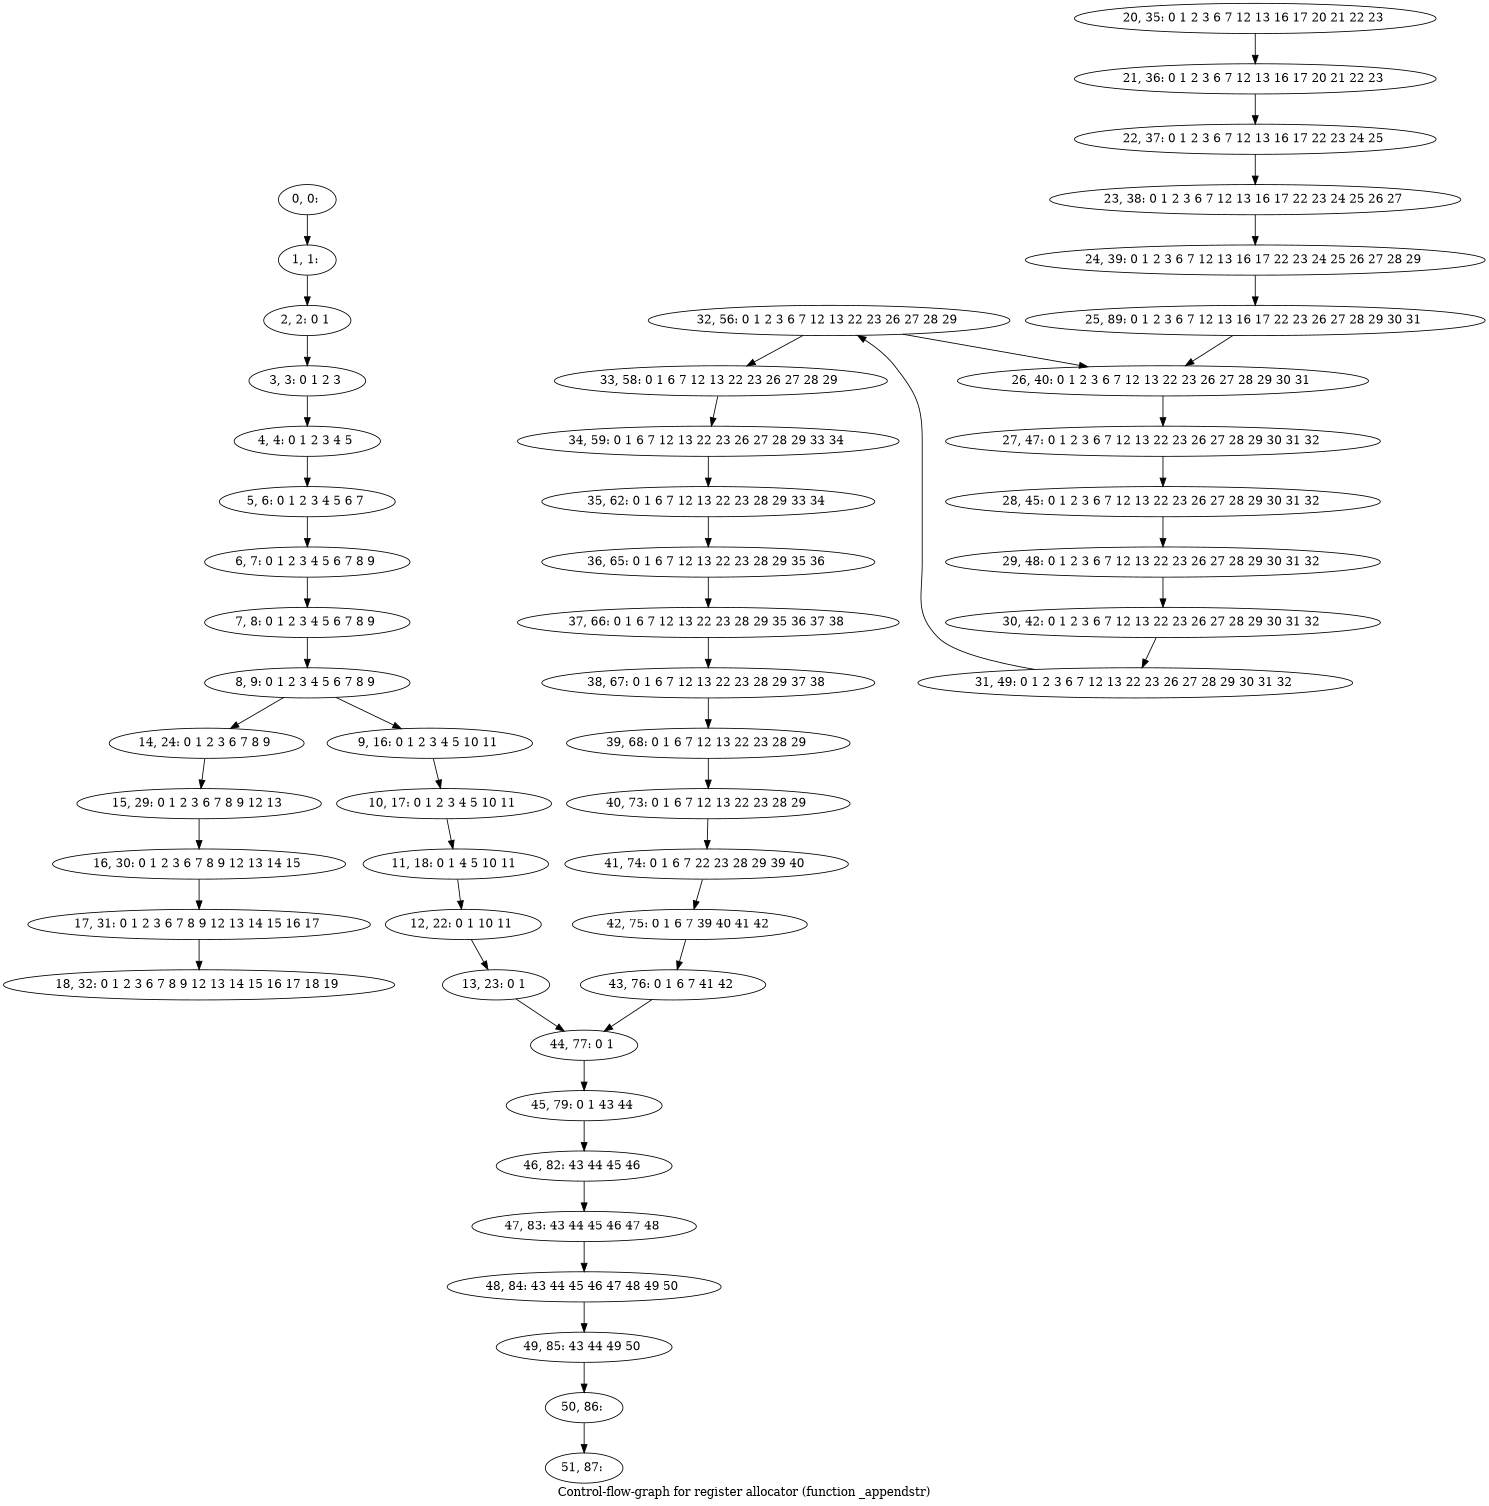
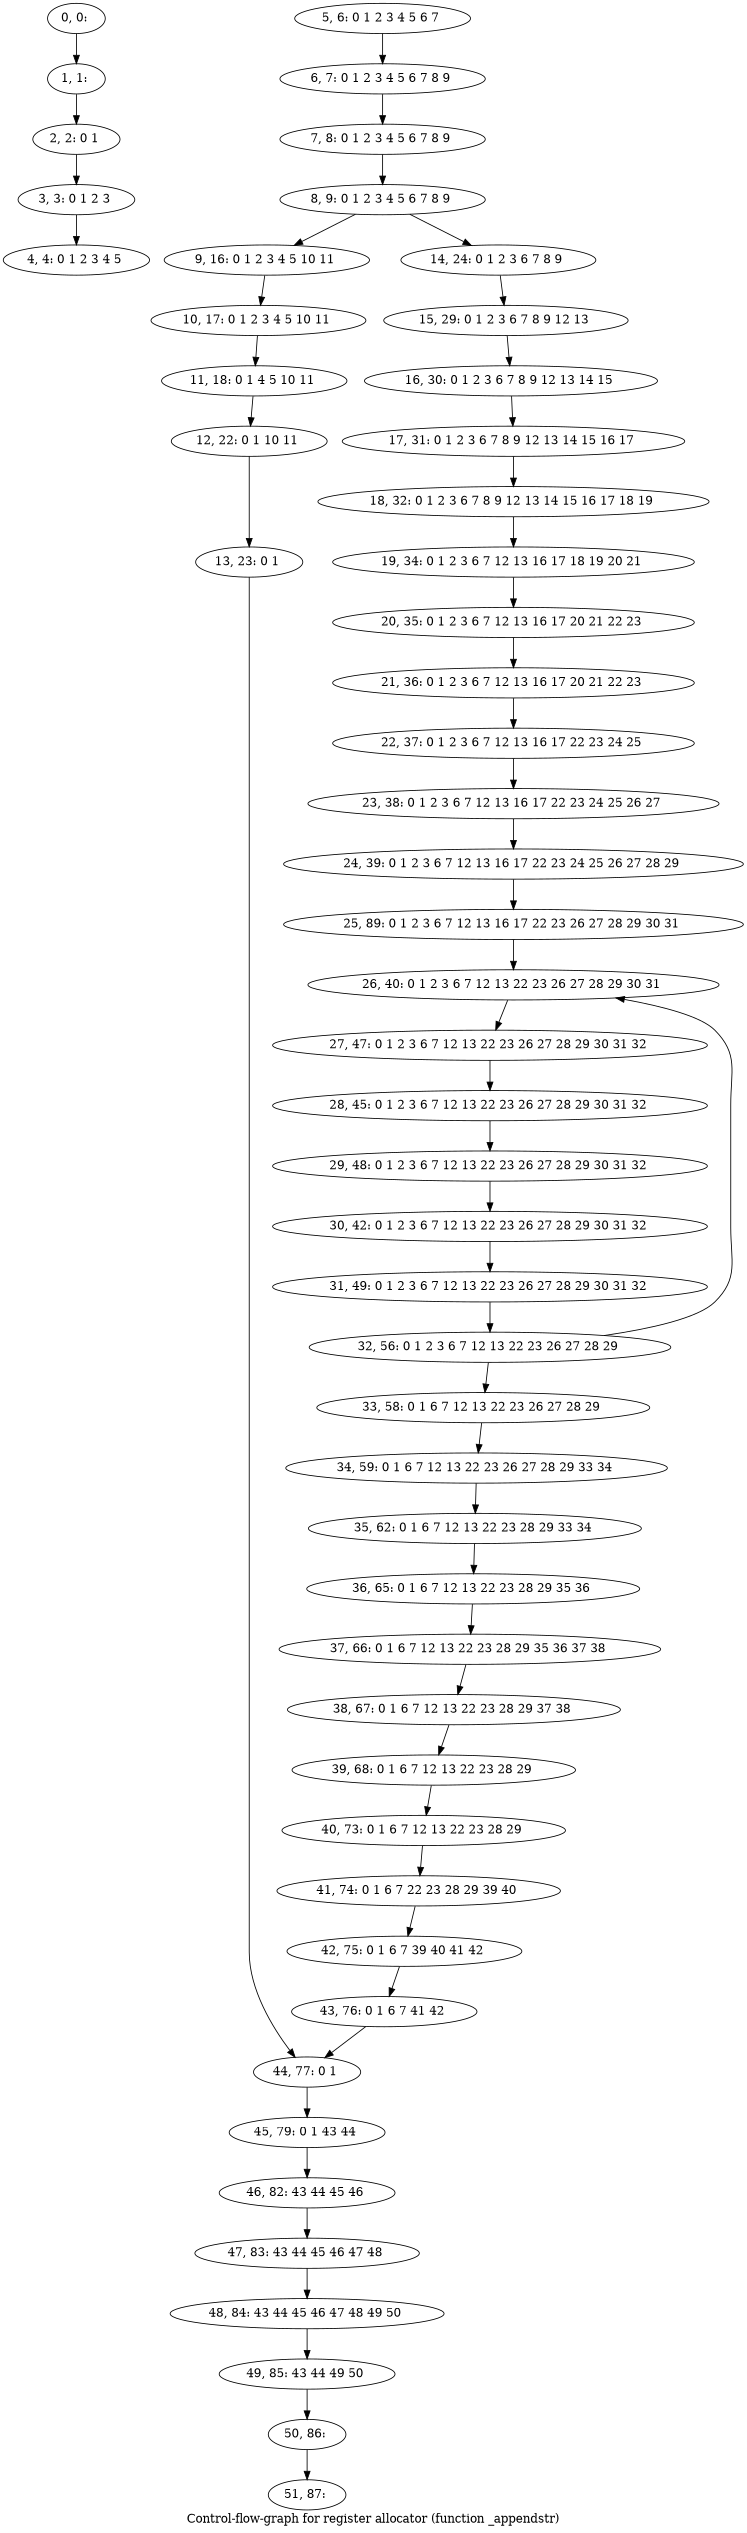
(307, 467) -> none
none -> (513, 562)
